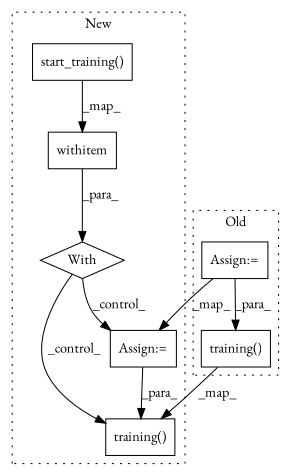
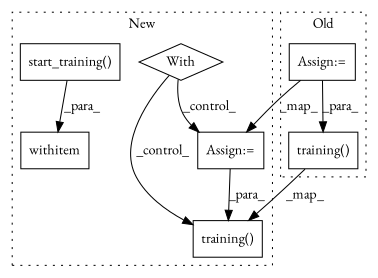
(102, 106) -> (82, 106)
(82, 200) -> none
